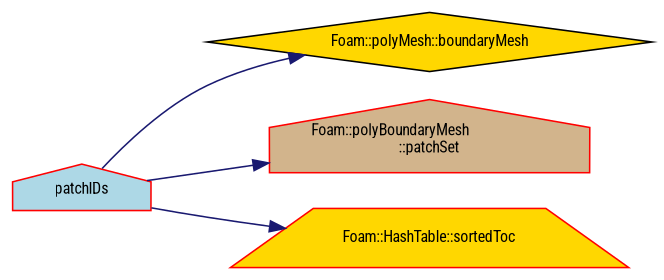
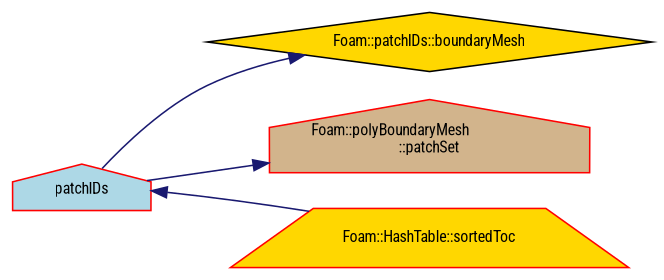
(430, 42) -> (430, 42)
(210, 218) -> (238, 201)
